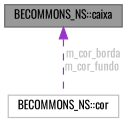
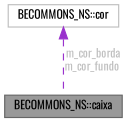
(63, 67) -> (63, 67)
